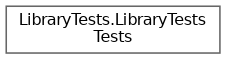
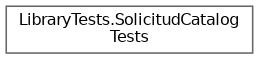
(113, 30) -> (129, 30)
